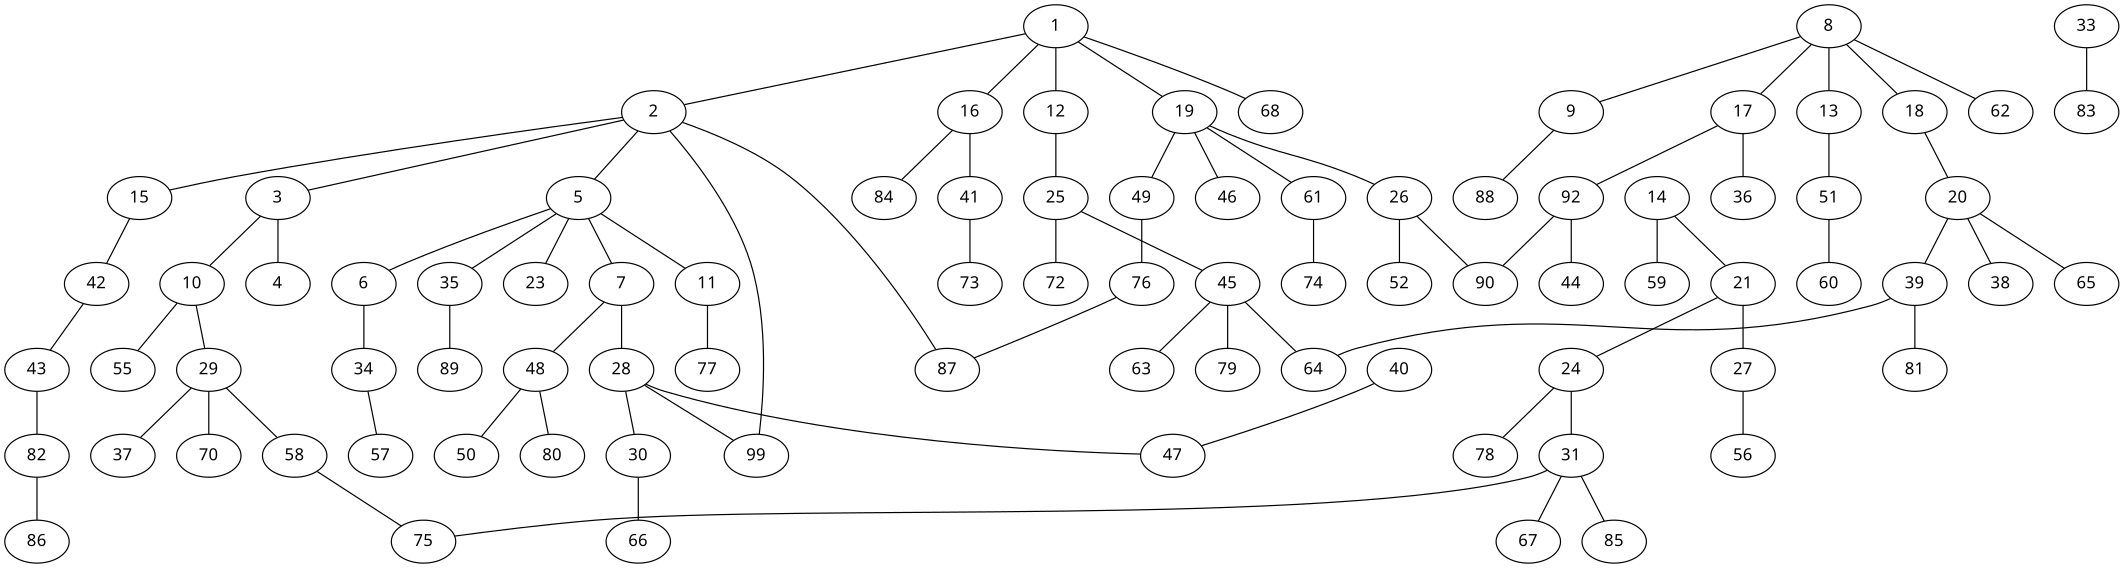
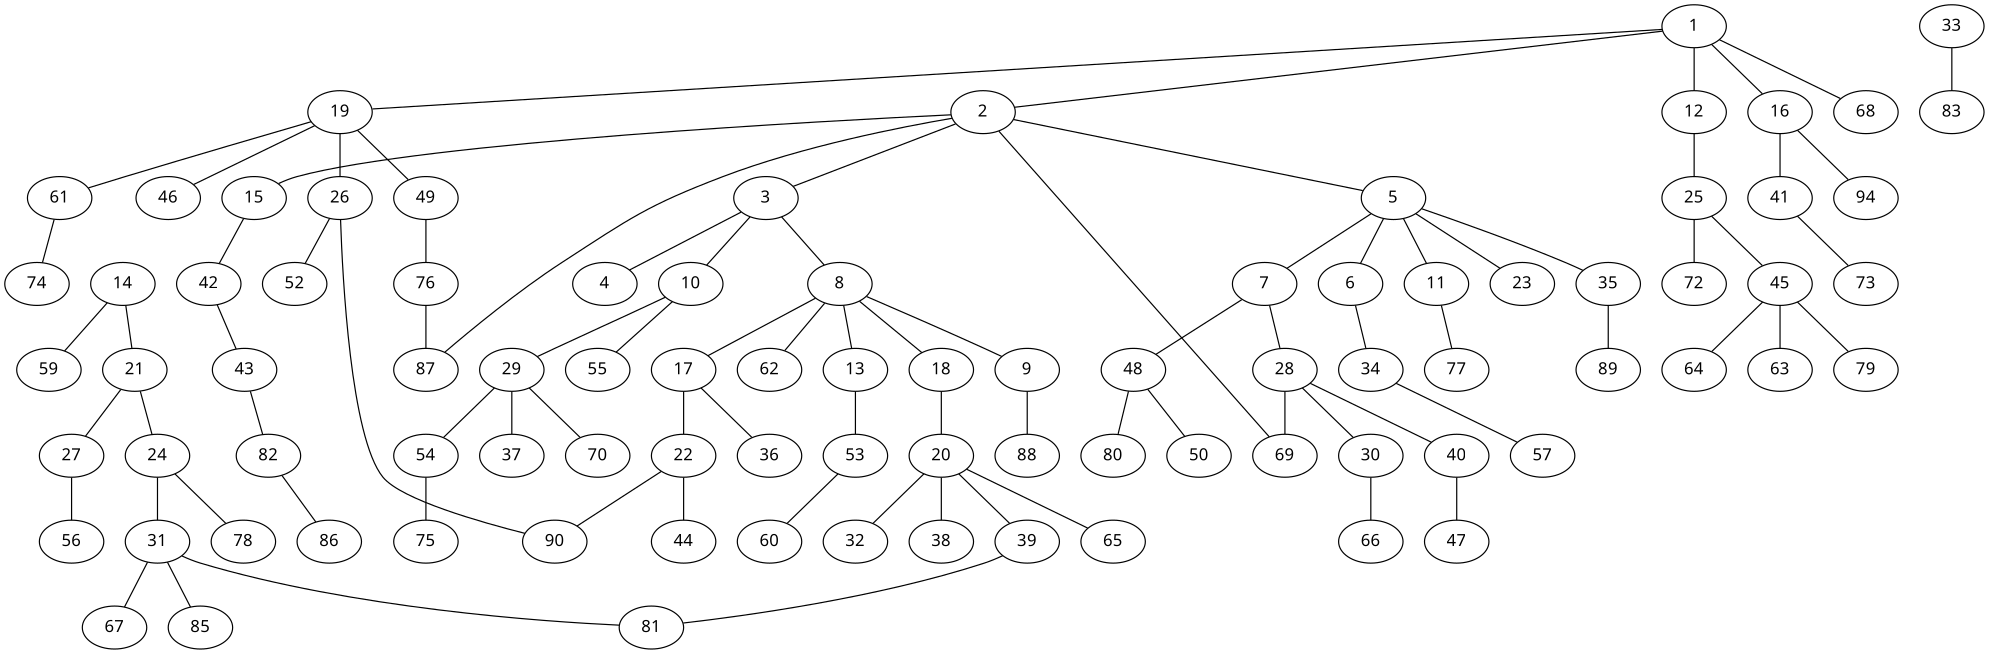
(884, 198) -> (1866, 198)
(1571, 198) -> (684, 456)
(1829, 198) -> (855, 456)
none -> (803, 241)
(1614, 327) -> none
(891, 435) -> (1371, 413)
(295, 456) -> (426, 456)
(756, 456) -> (1285, 456)
(1002, 512) -> (398, 604)
none -> (855, 542)
